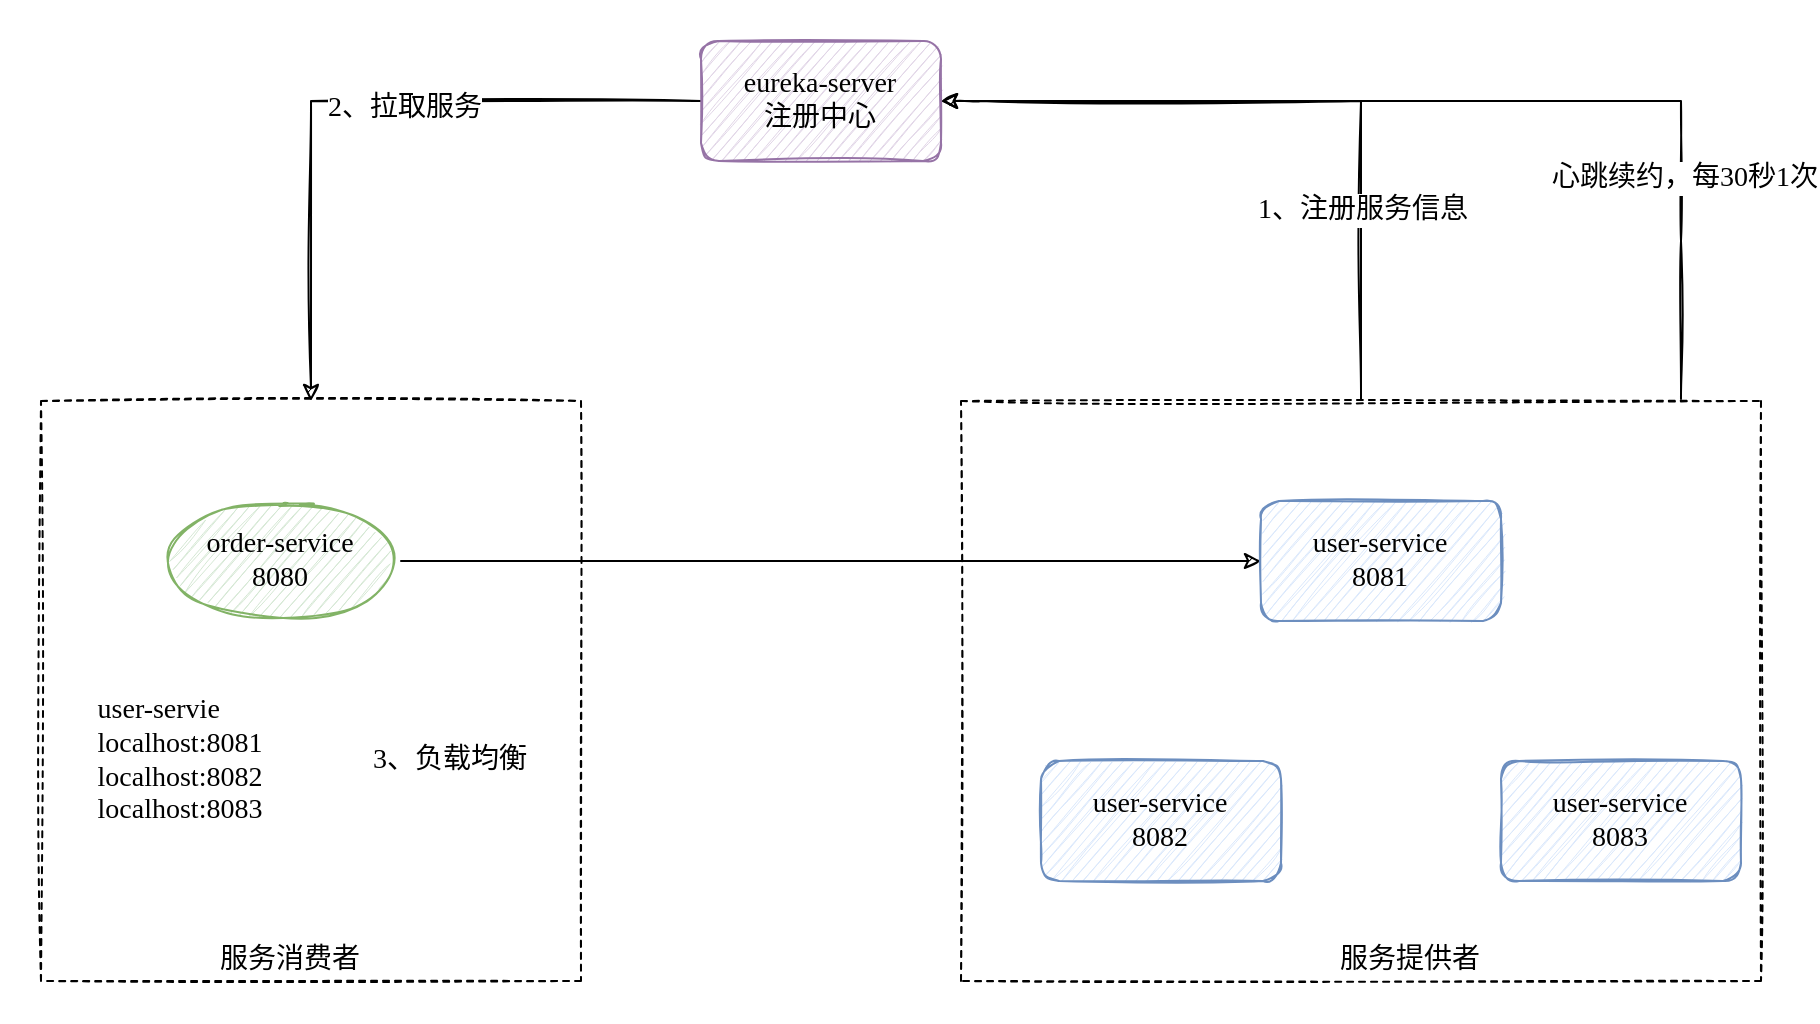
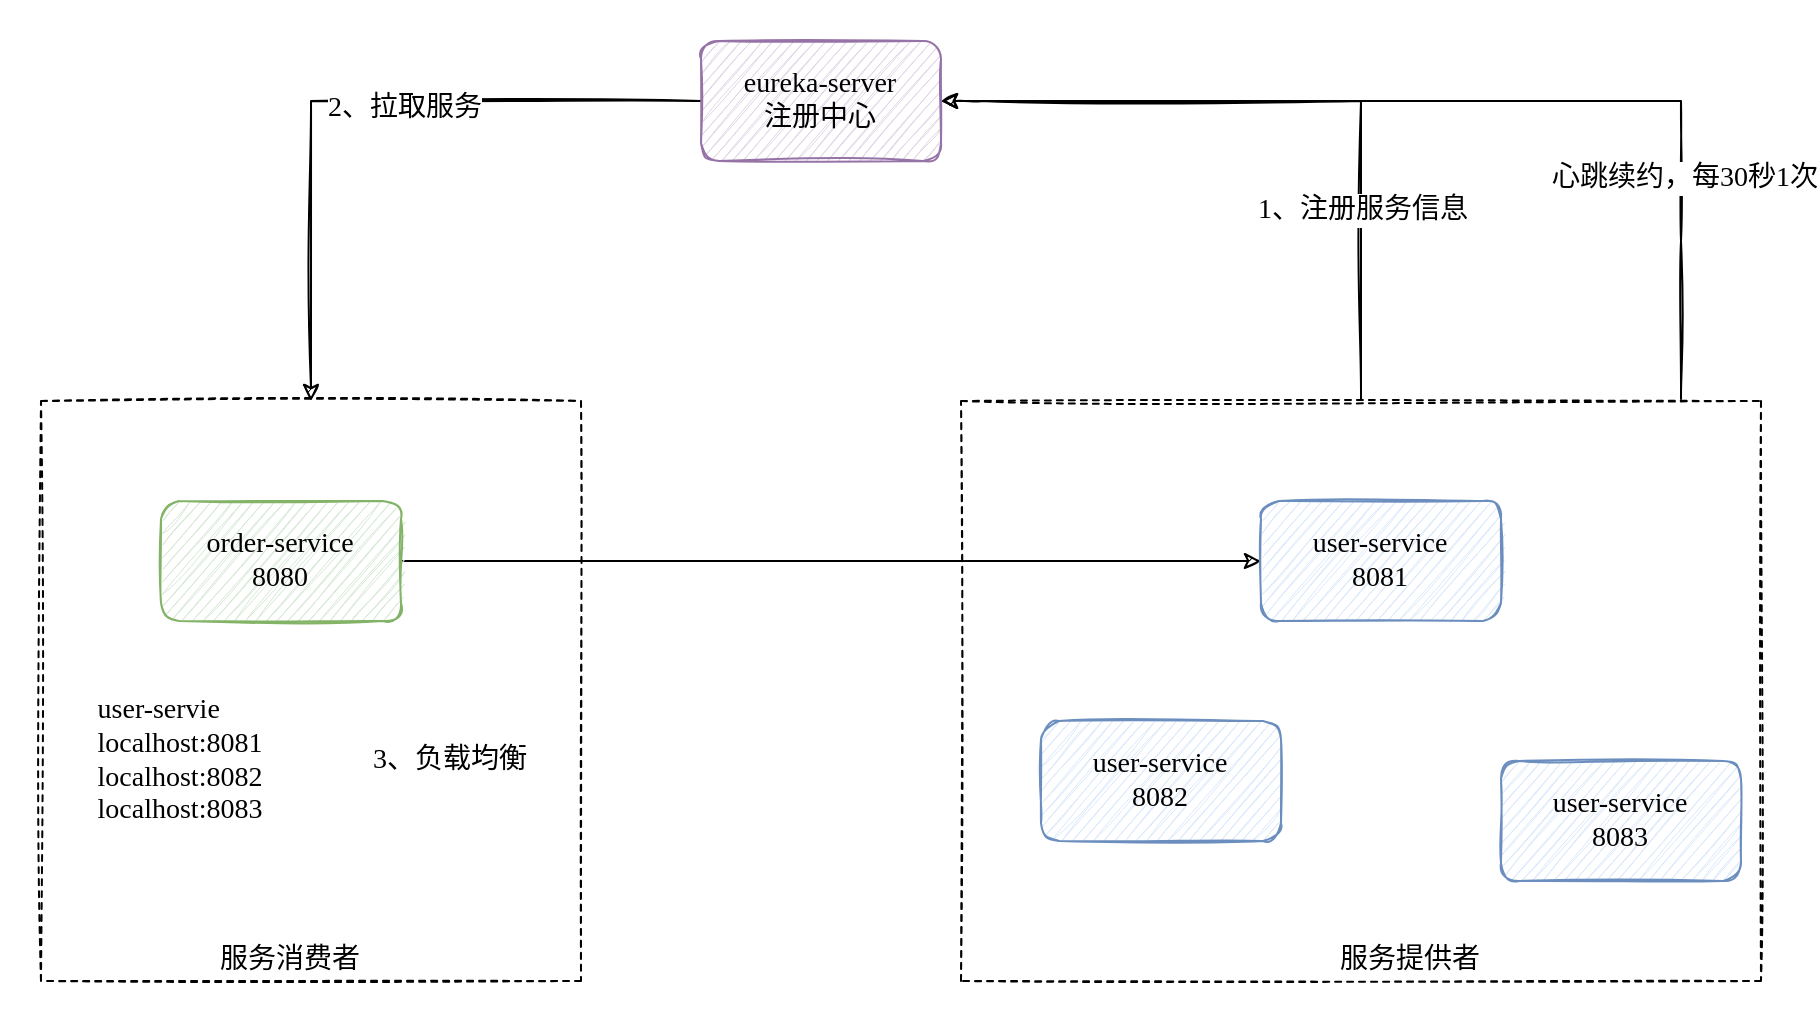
(281, 561) -> (281, 561)
(1161, 821) -> (1161, 781)
